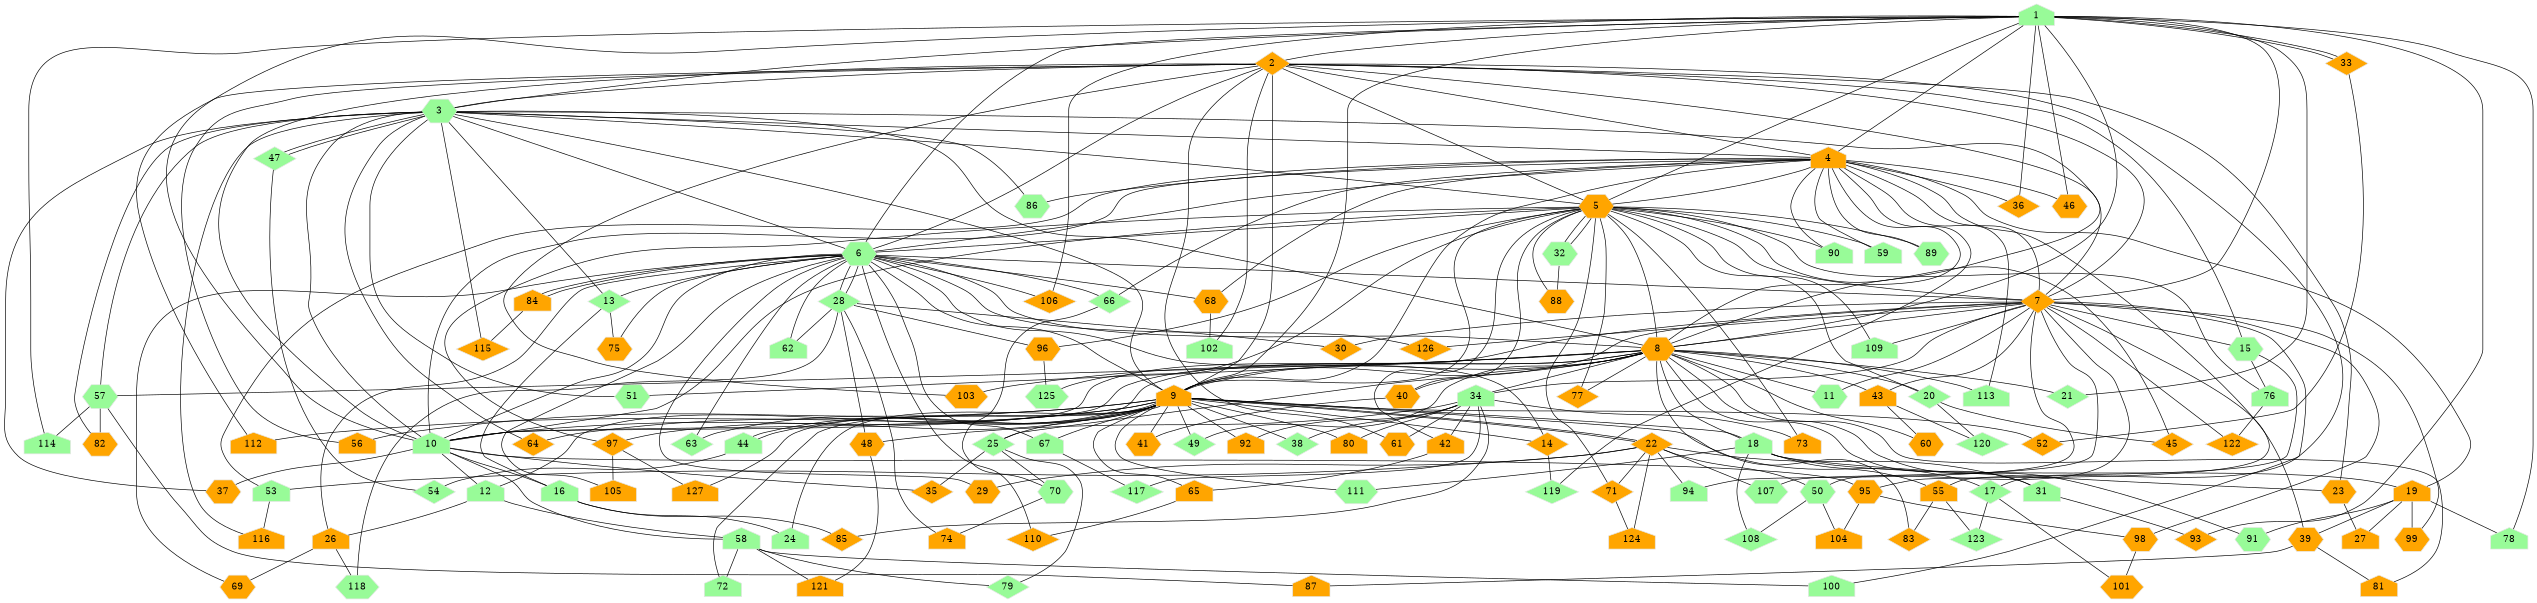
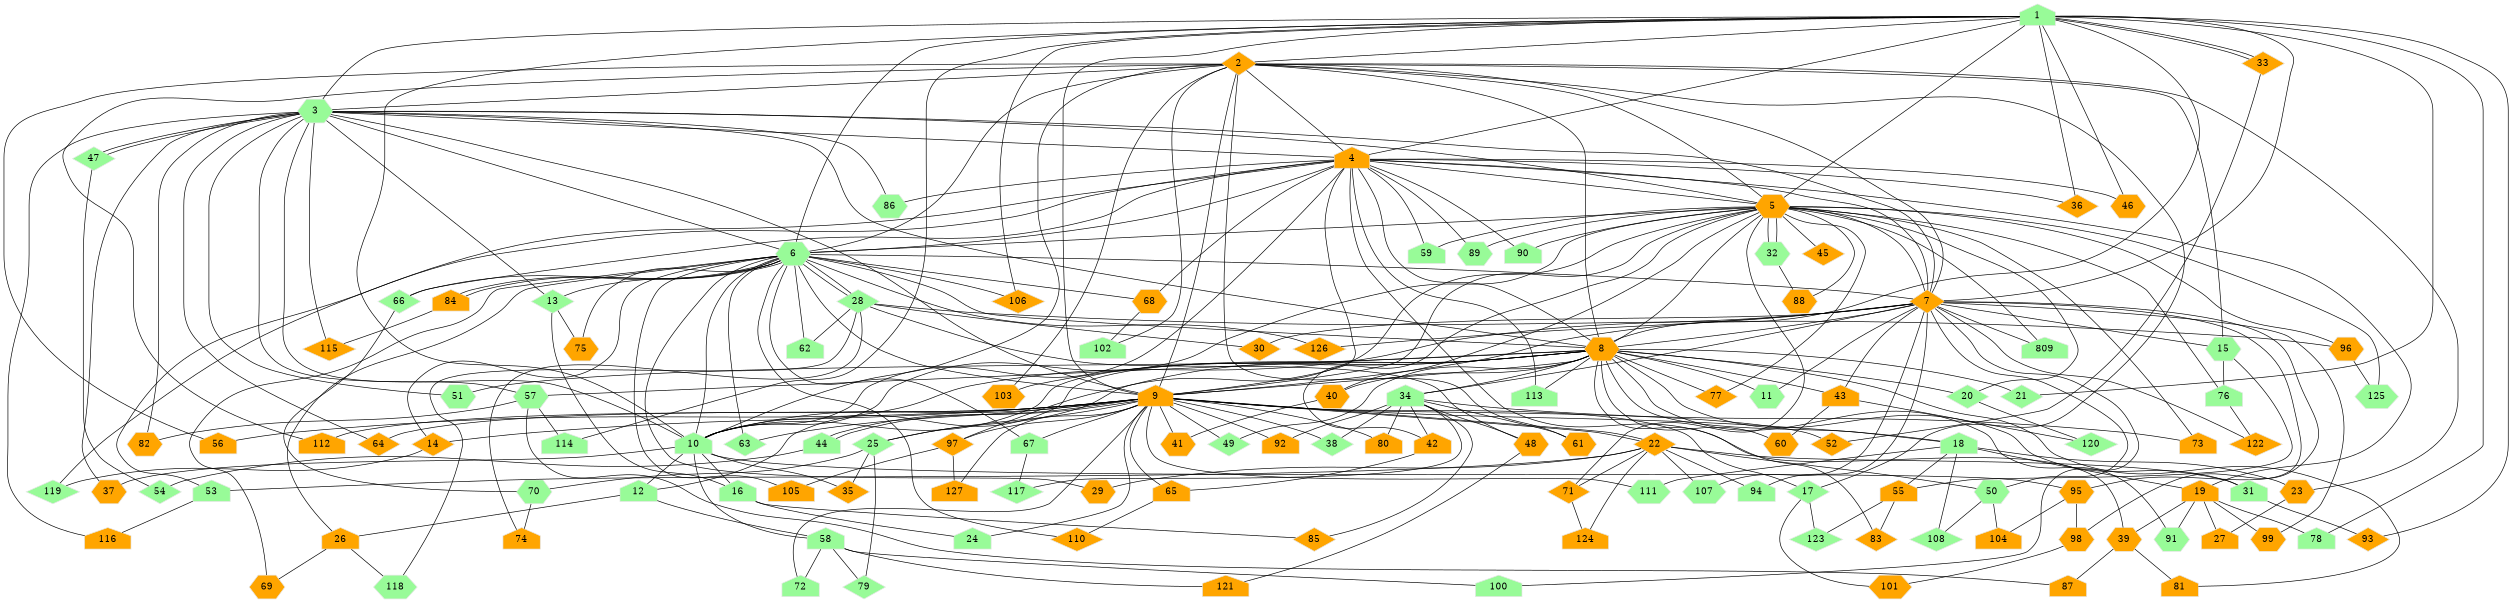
(1875, 349) -> (2045, 349)
(2046, 428) -> none
